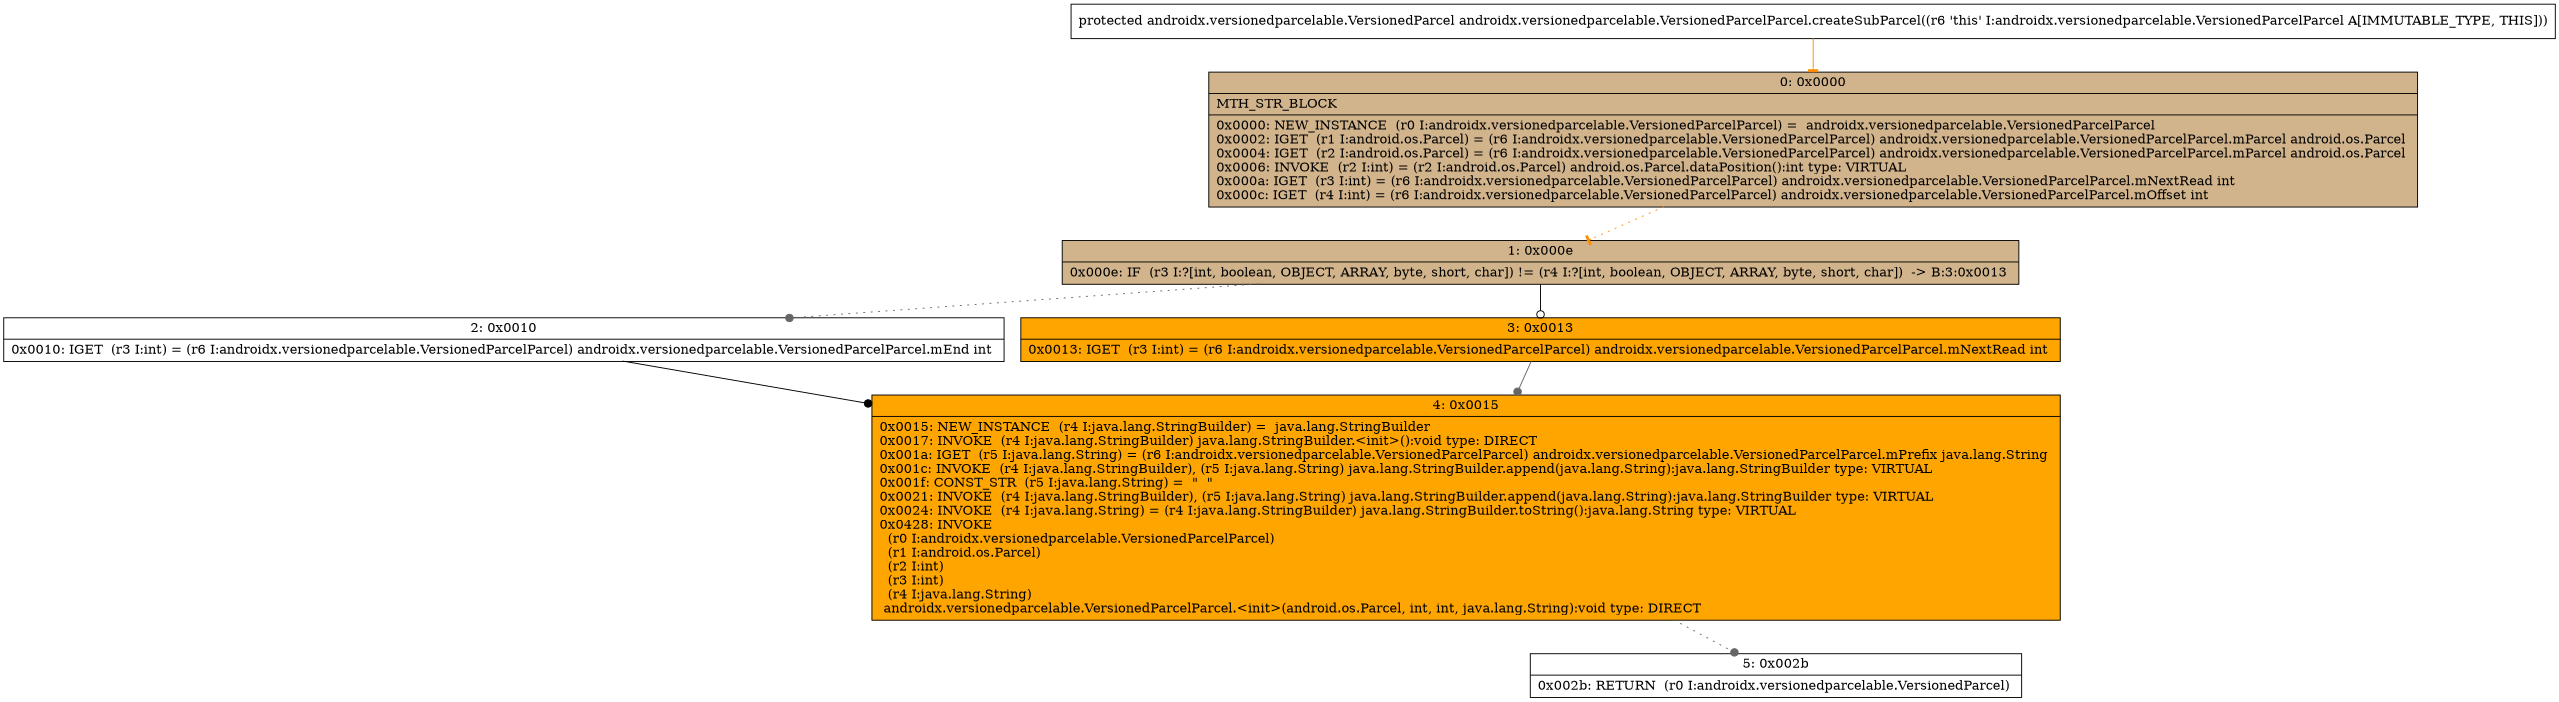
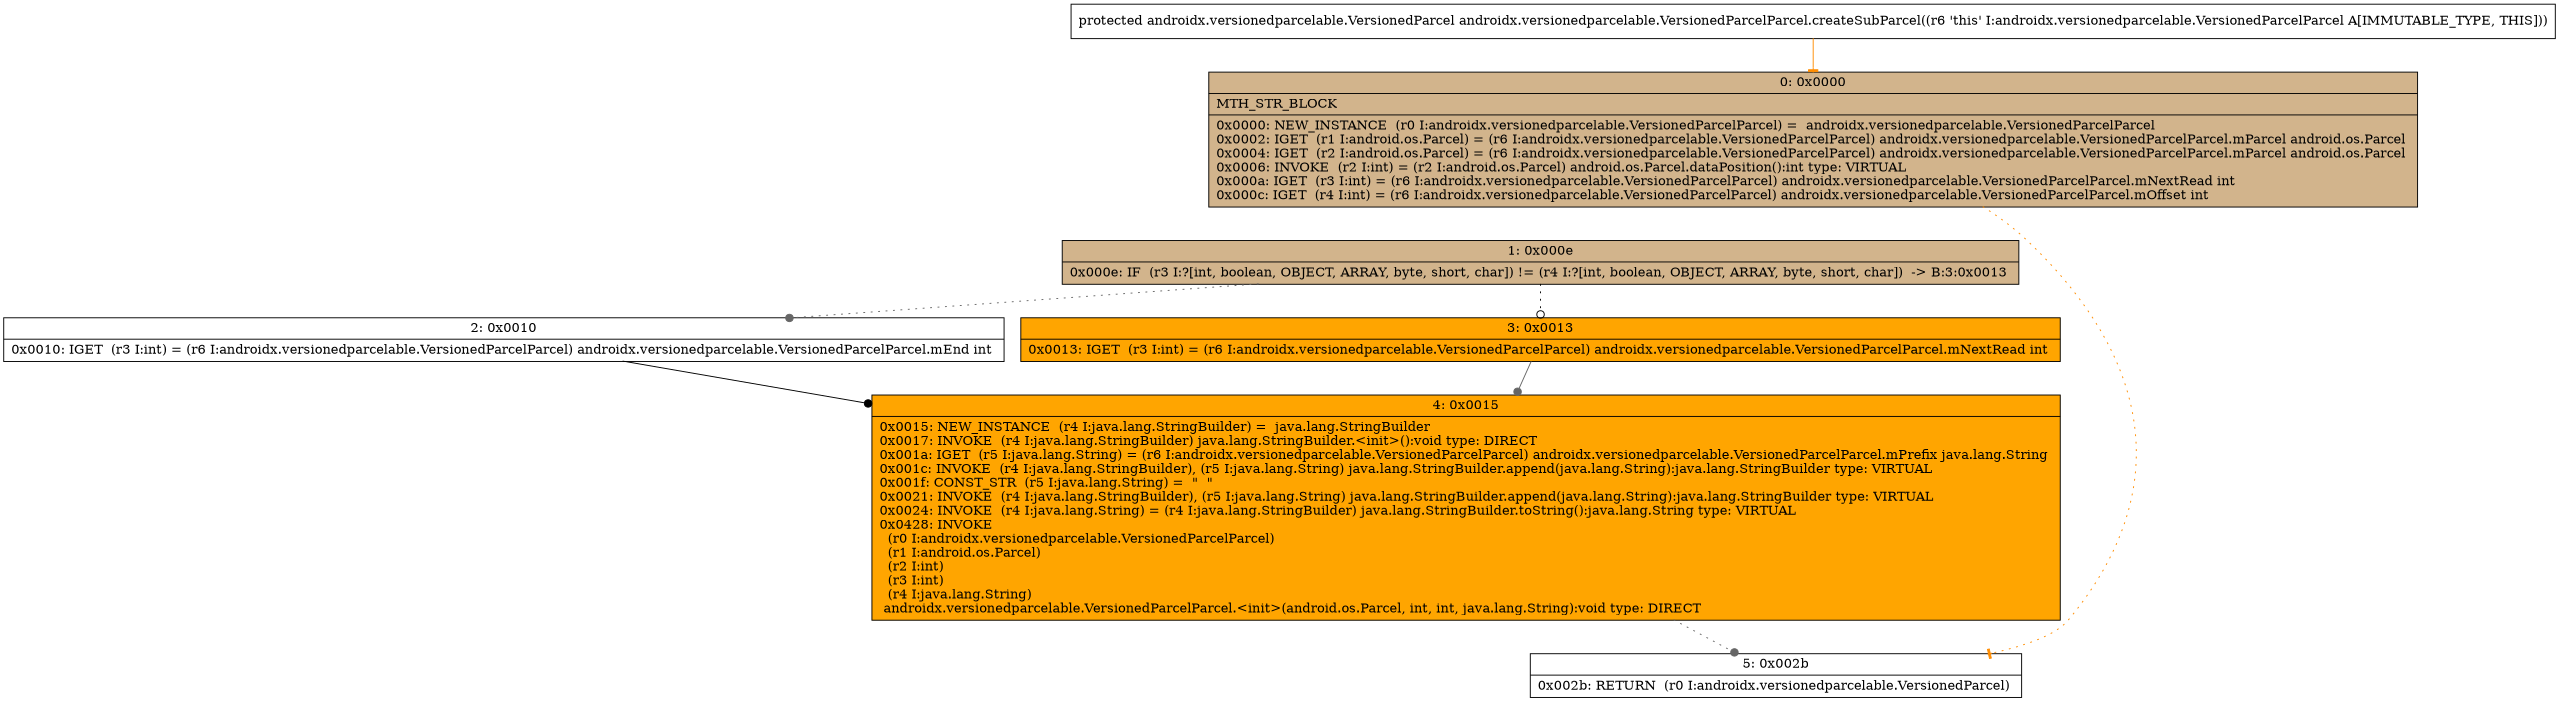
(1628, 223) -> (2135, 436)
(1541, 297) -> (1541, 297)
